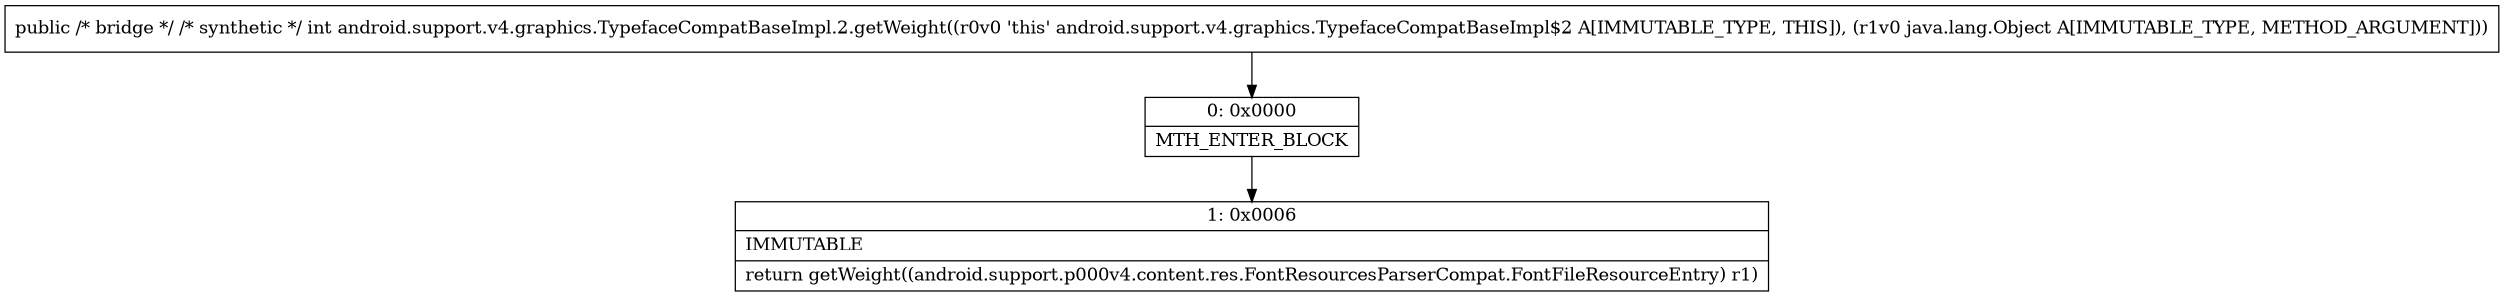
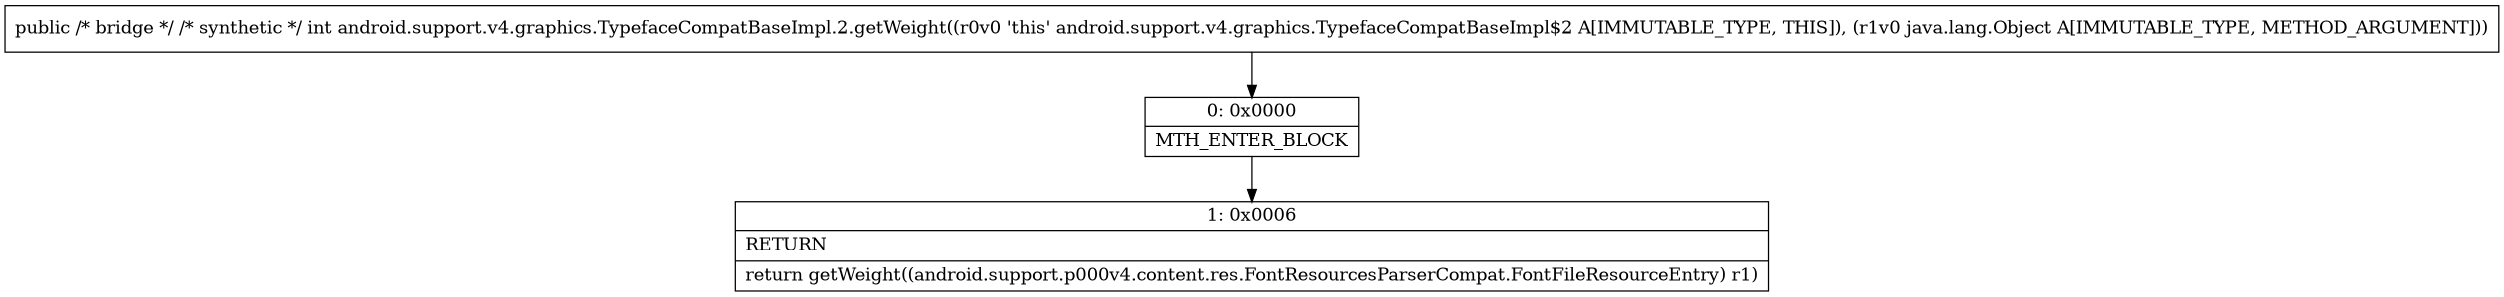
(804, 245) -> (786, 245)
